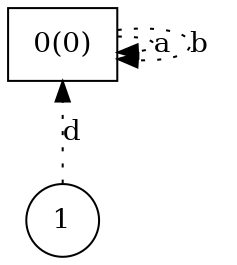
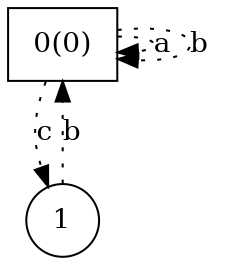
none -> (36, 124)
(73, 132) -> (73, 132)
